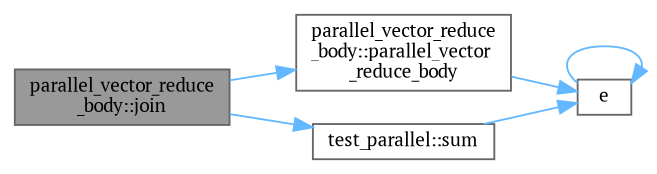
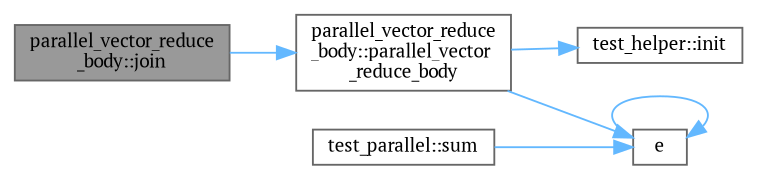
none -> (660, 45)
(262, 119) -> none
